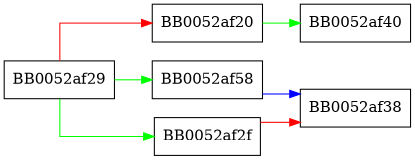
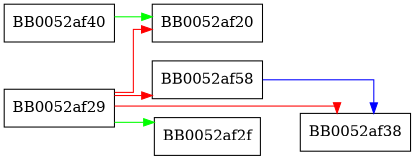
(276, 23) -> (128, 17)
(128, 80) -> (128, 96)
(275, 122) -> (226, 106)
